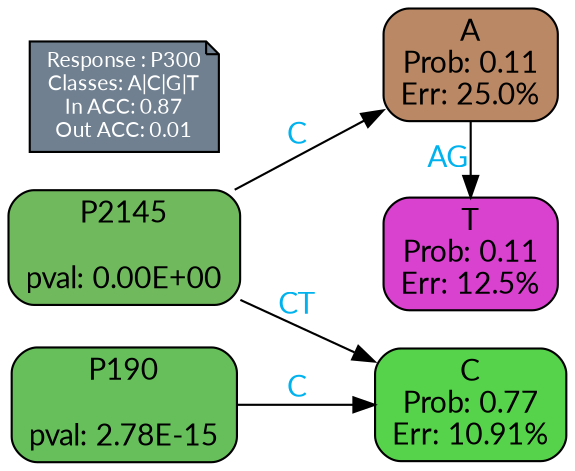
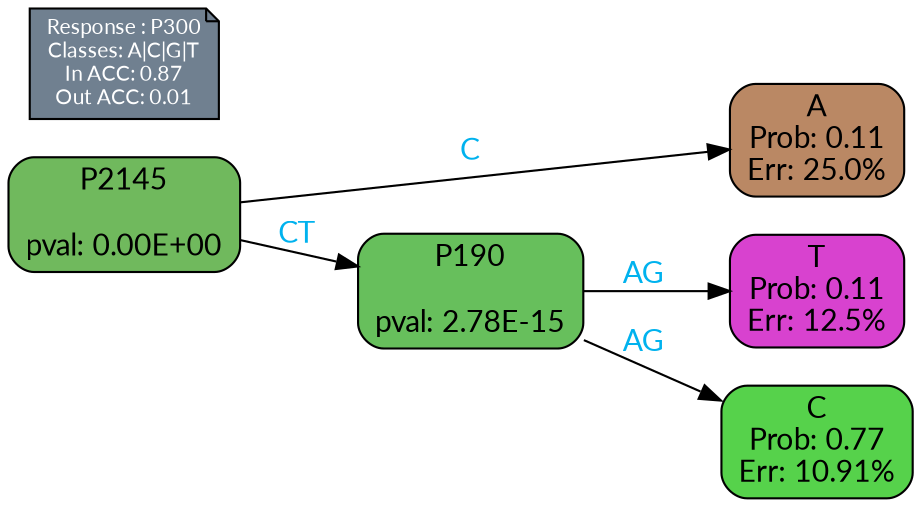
(471, 149) -> (646, 291)
(297, 326) -> (288, 251)
(298, 389) -> (644, 343)
